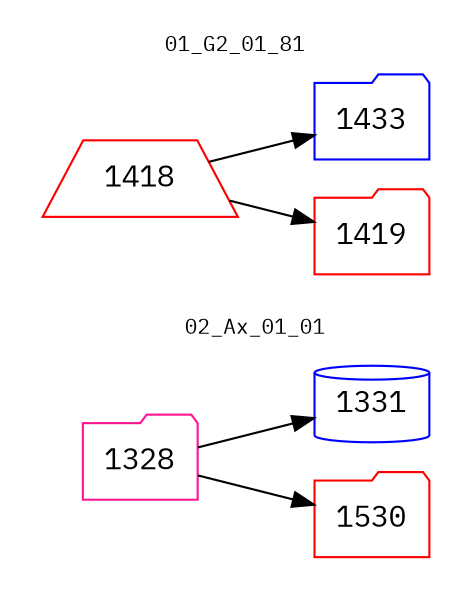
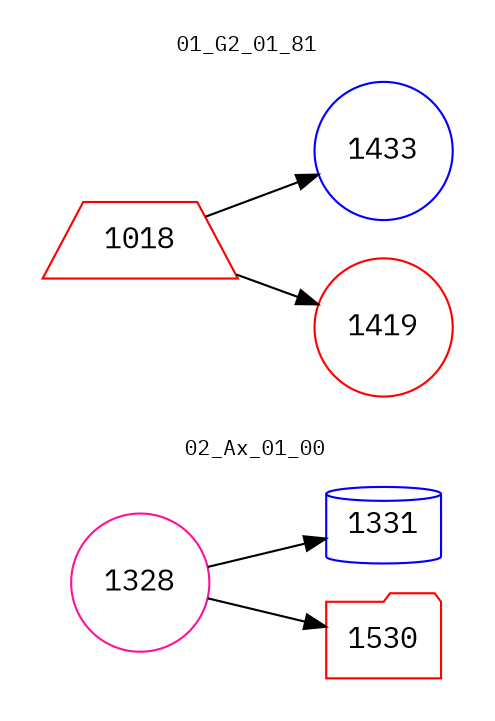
(372, 121) -> (384, 151)
(140, 179) -> (140, 240)
(372, 236) -> (384, 327)
(256, 329) -> (256, 450)
(140, 461) -> (140, 583)
